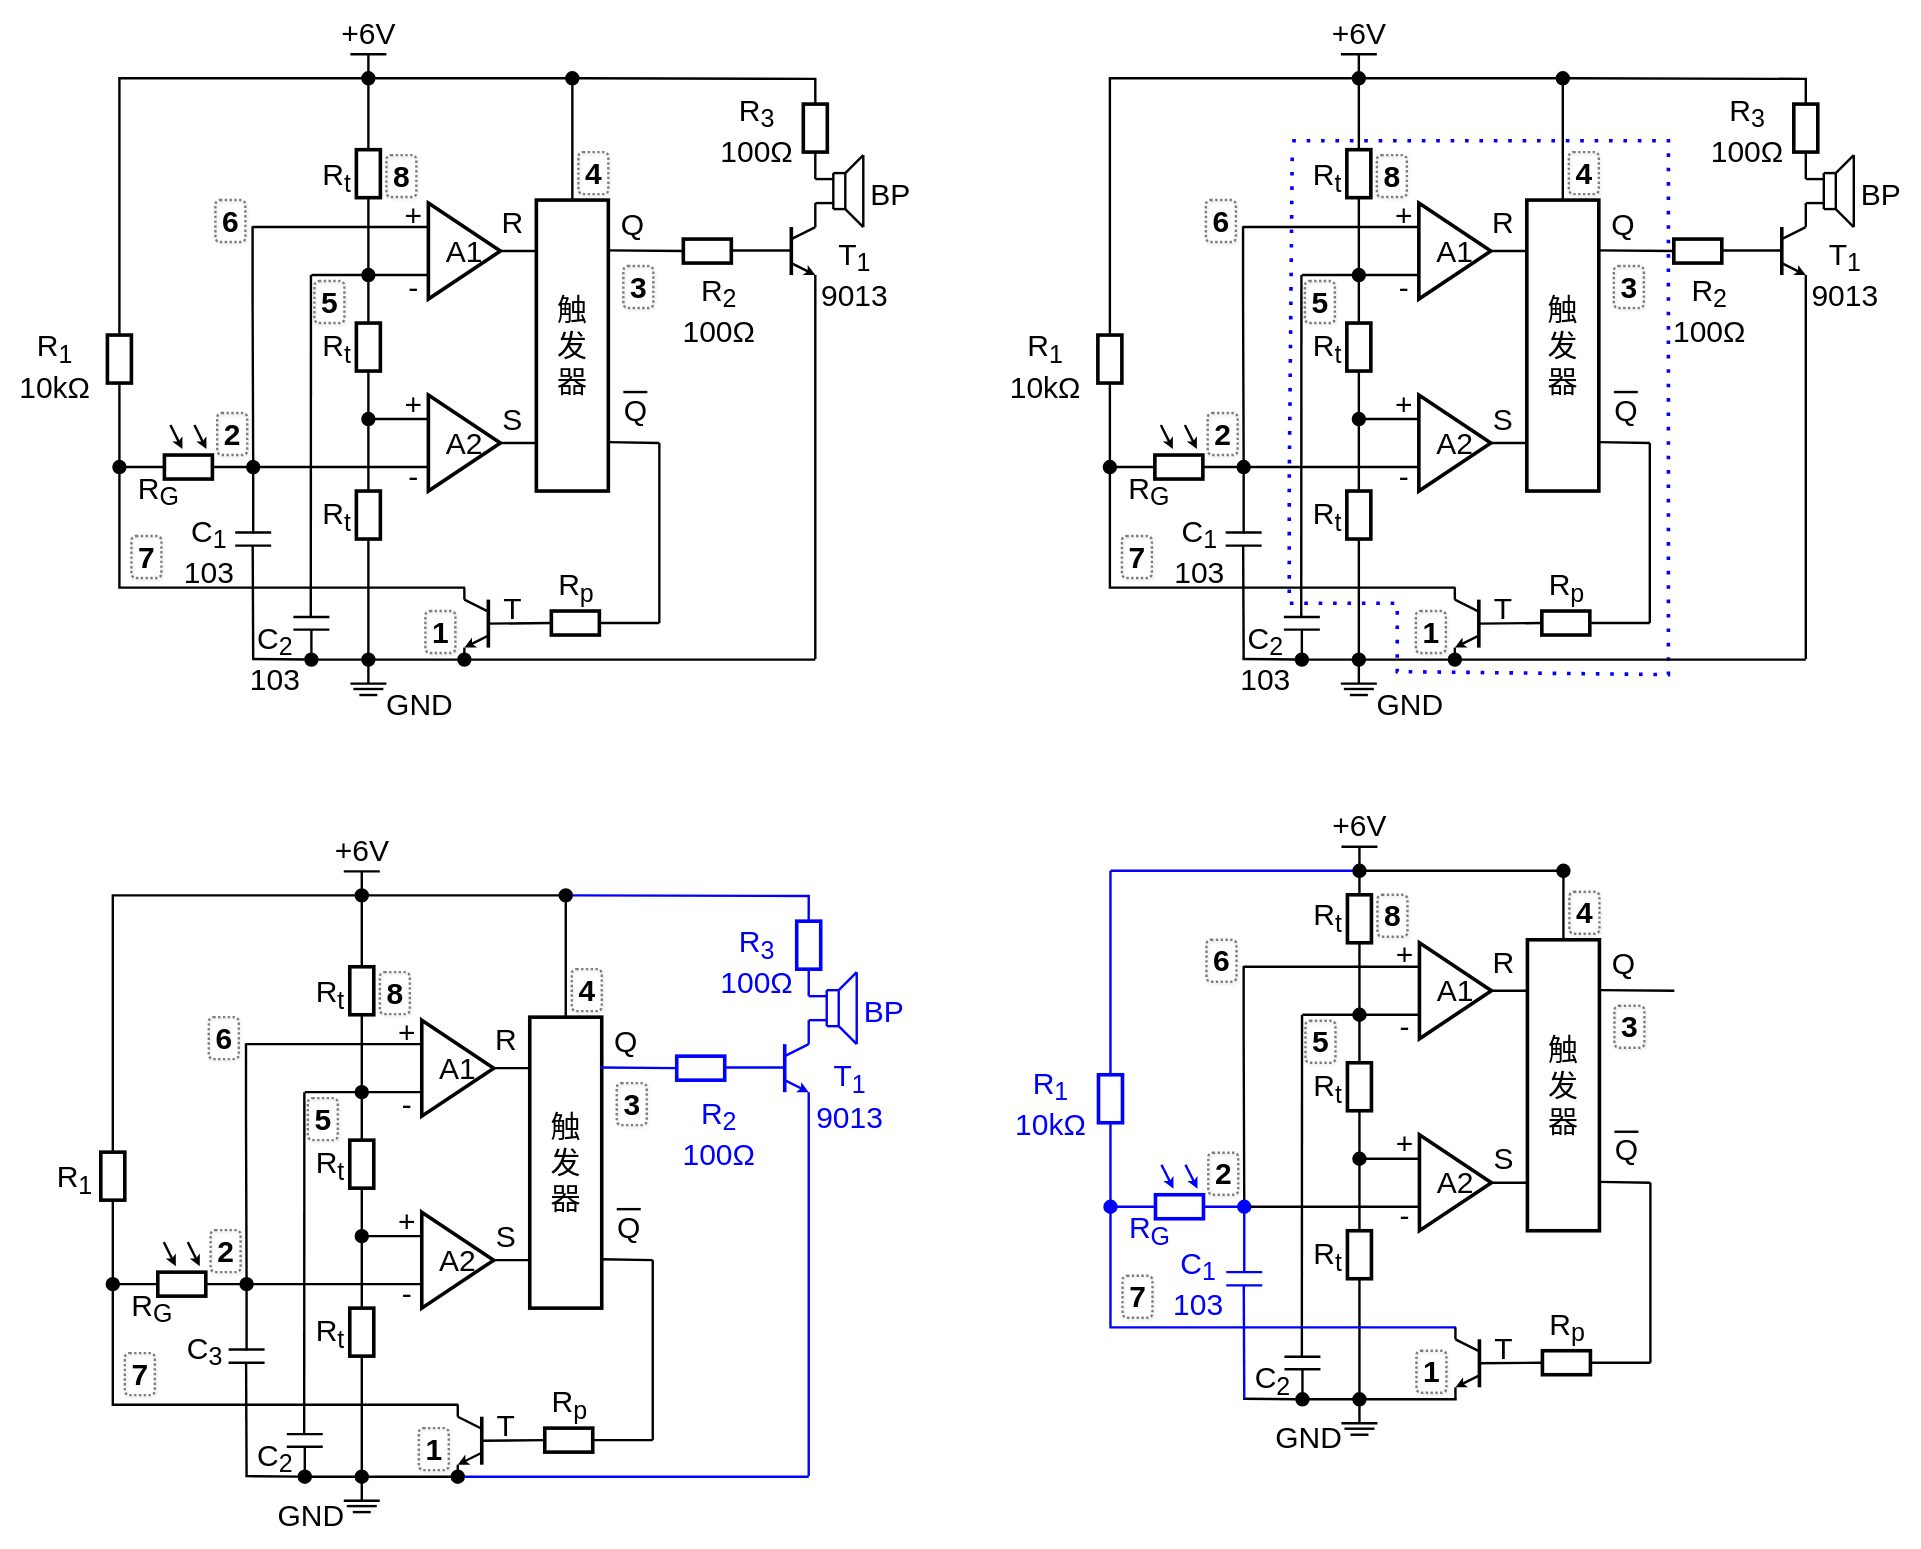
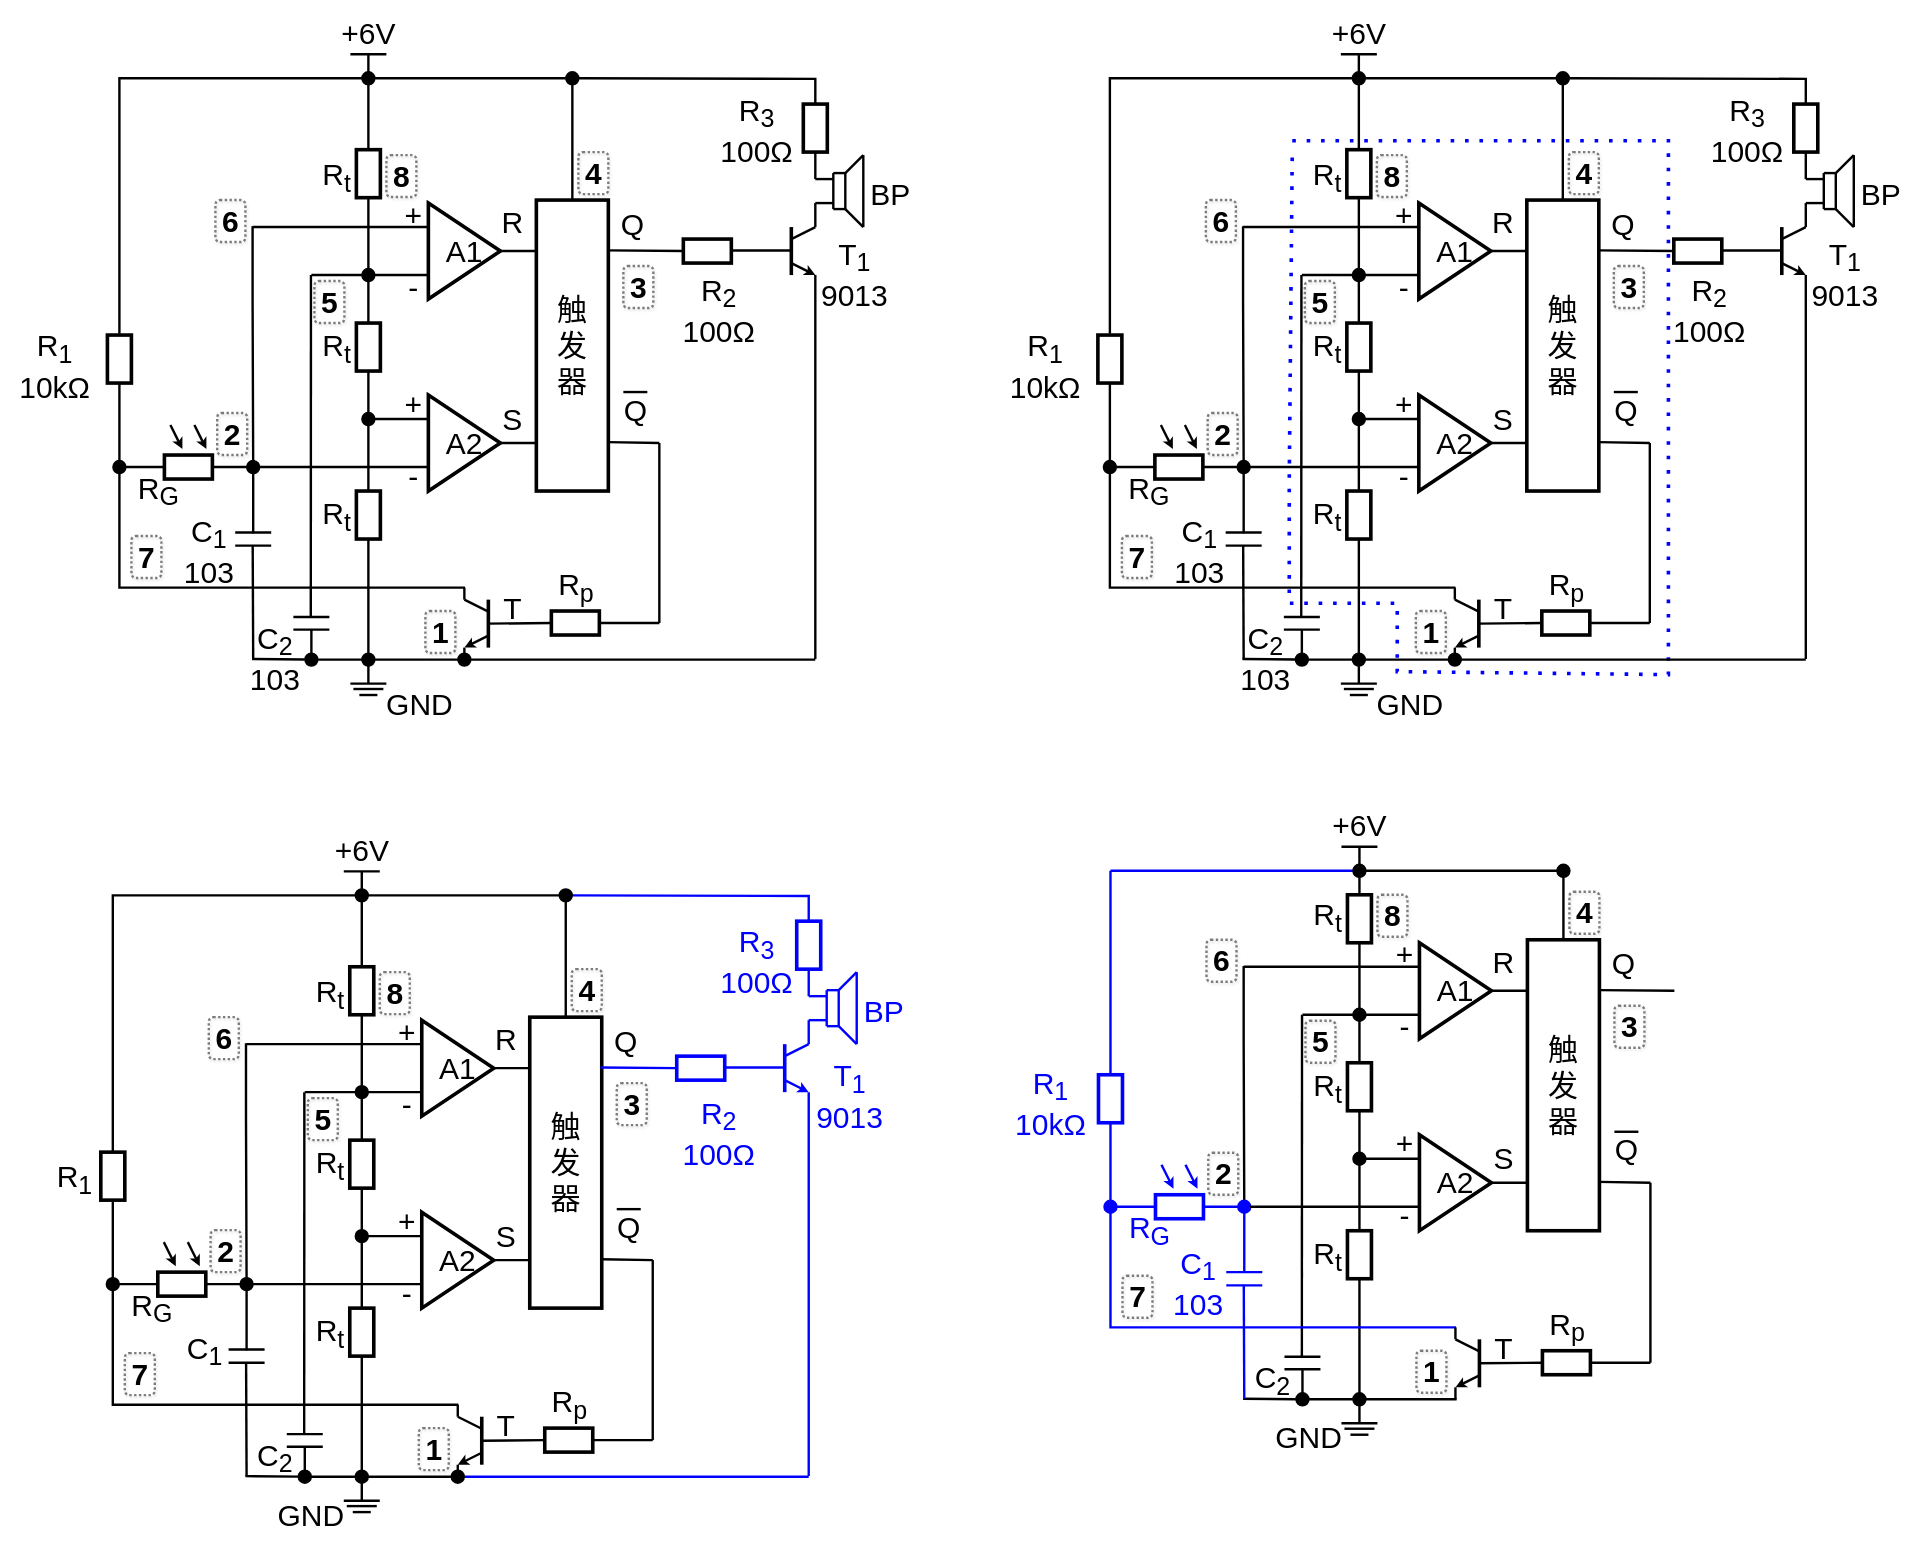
(205, 1352) -> (205, 1352)
